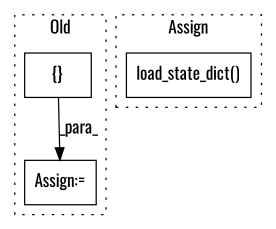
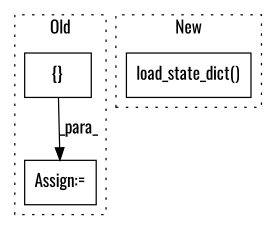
(189, 29) -> (189, 29)
